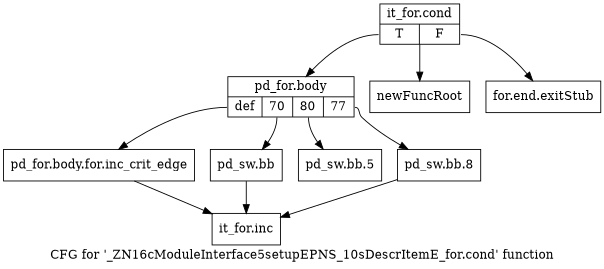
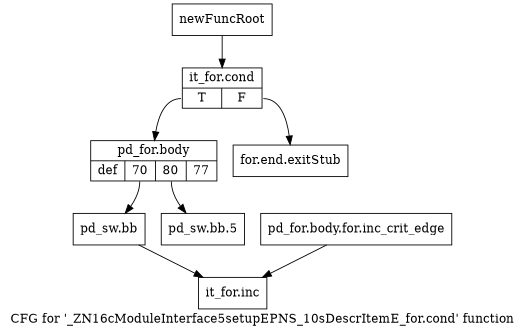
(420, 58) -> (222, 47)
(174, 119) -> none
(439, 165) -> none
